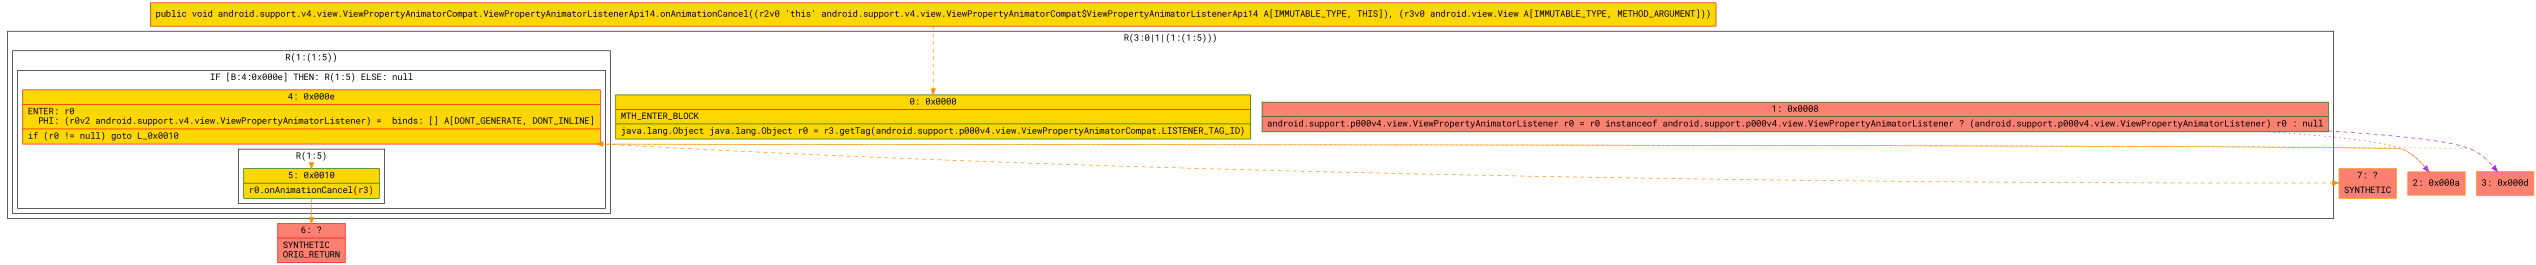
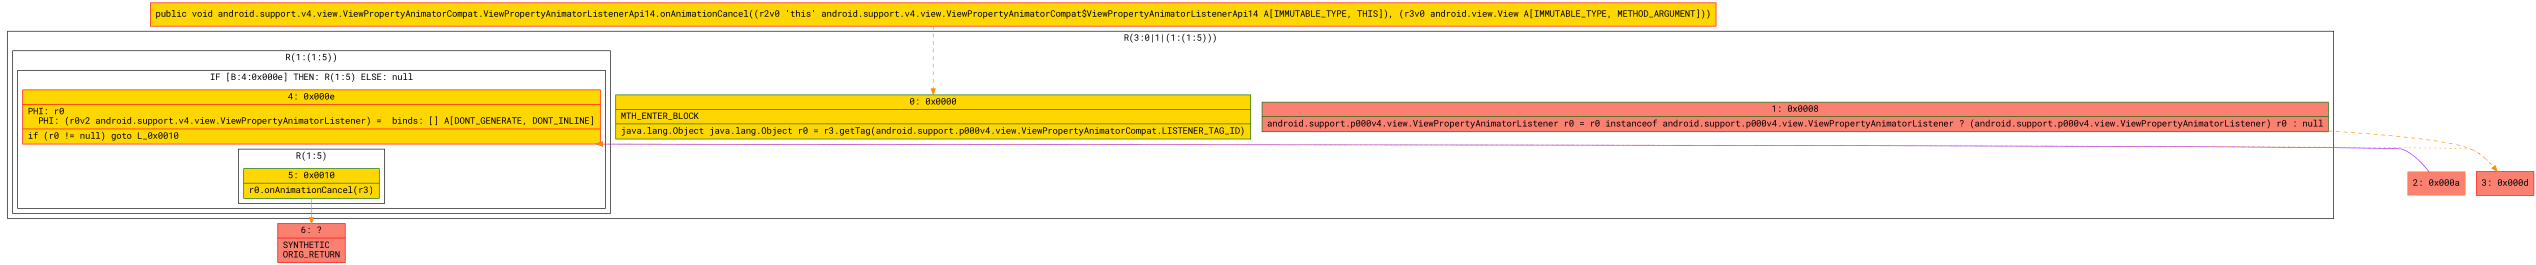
(54, 112) -> (49, 112)
(2415, 138) -> (2415, 138)
(2348, 139) -> none
(1520, 145) -> (1520, 145)
(311, 153) -> none
(2368, 183) -> none
(2505, 183) -> (2505, 183)
